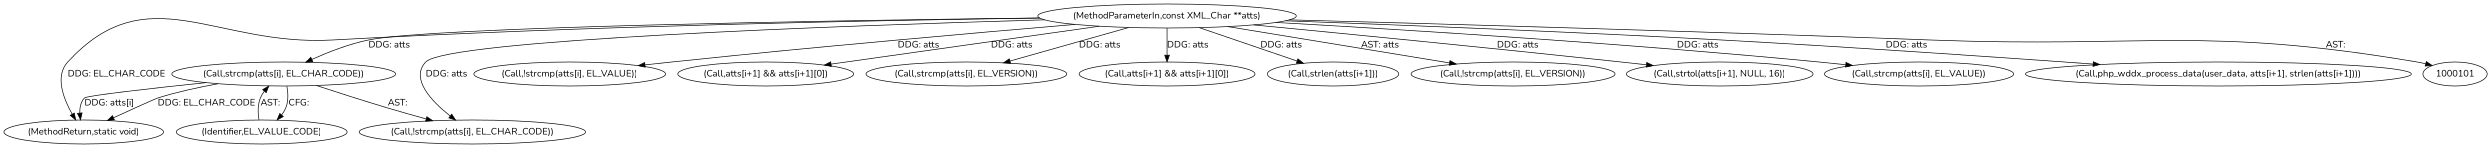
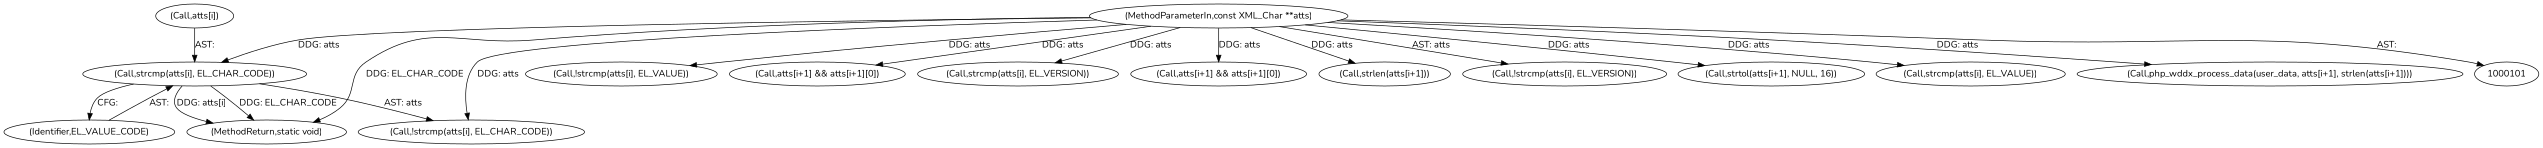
none -> (195, 16)
(399, 103) -> (403, 103)
